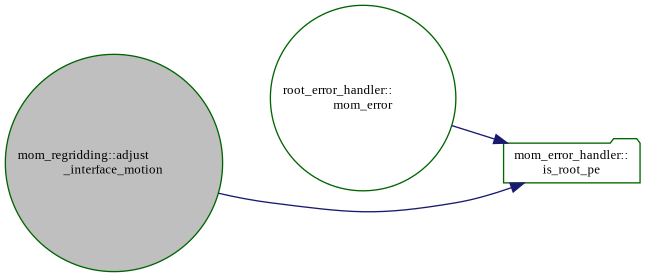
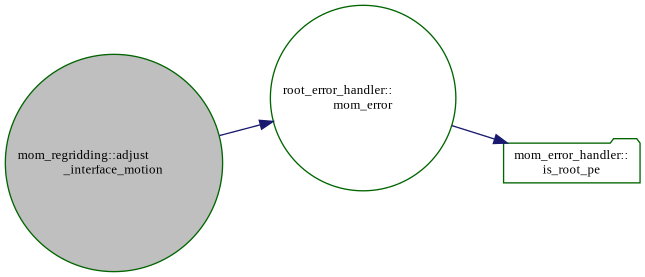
(365, 212) -> (240, 130)
